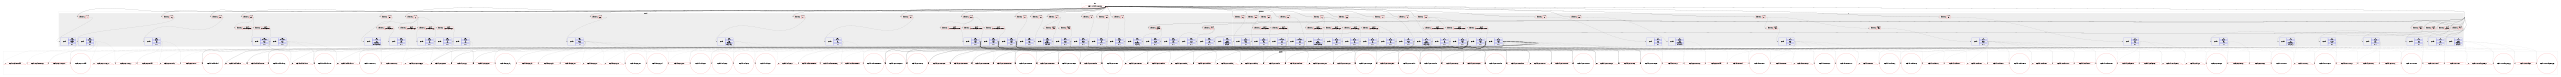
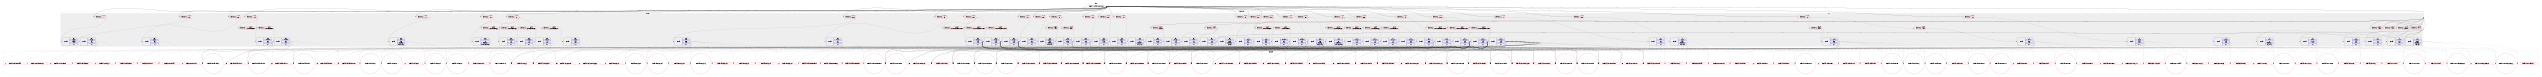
(1135, 63) -> (1226, 63)
(2217, 63) -> none
